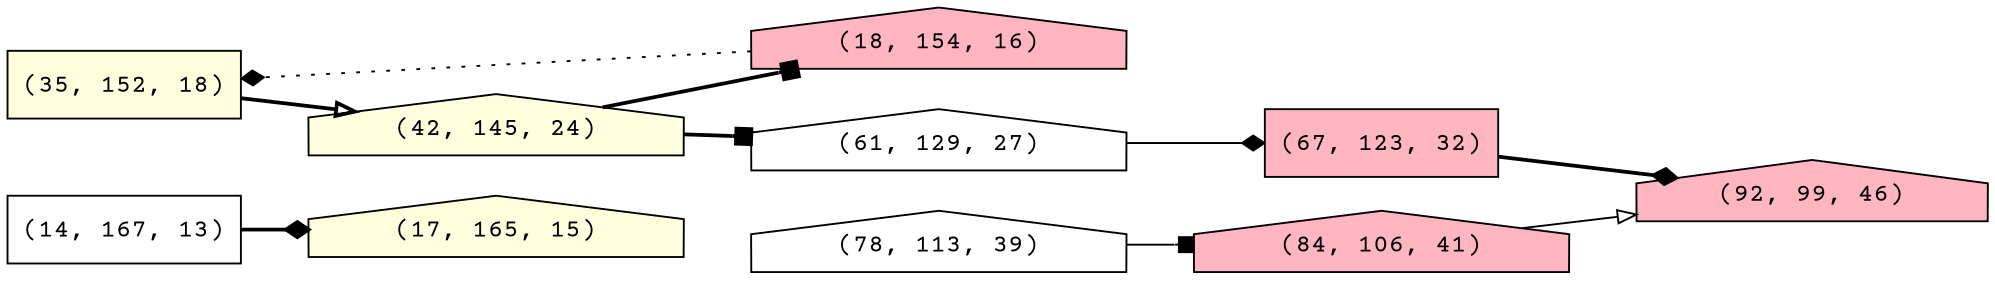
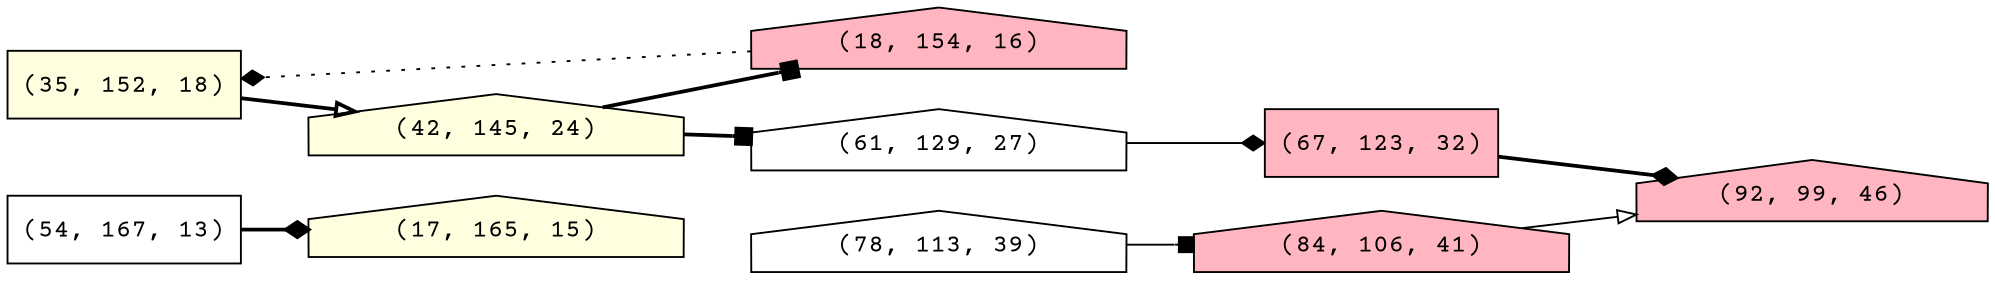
(124, 230) -> (124, 230)
